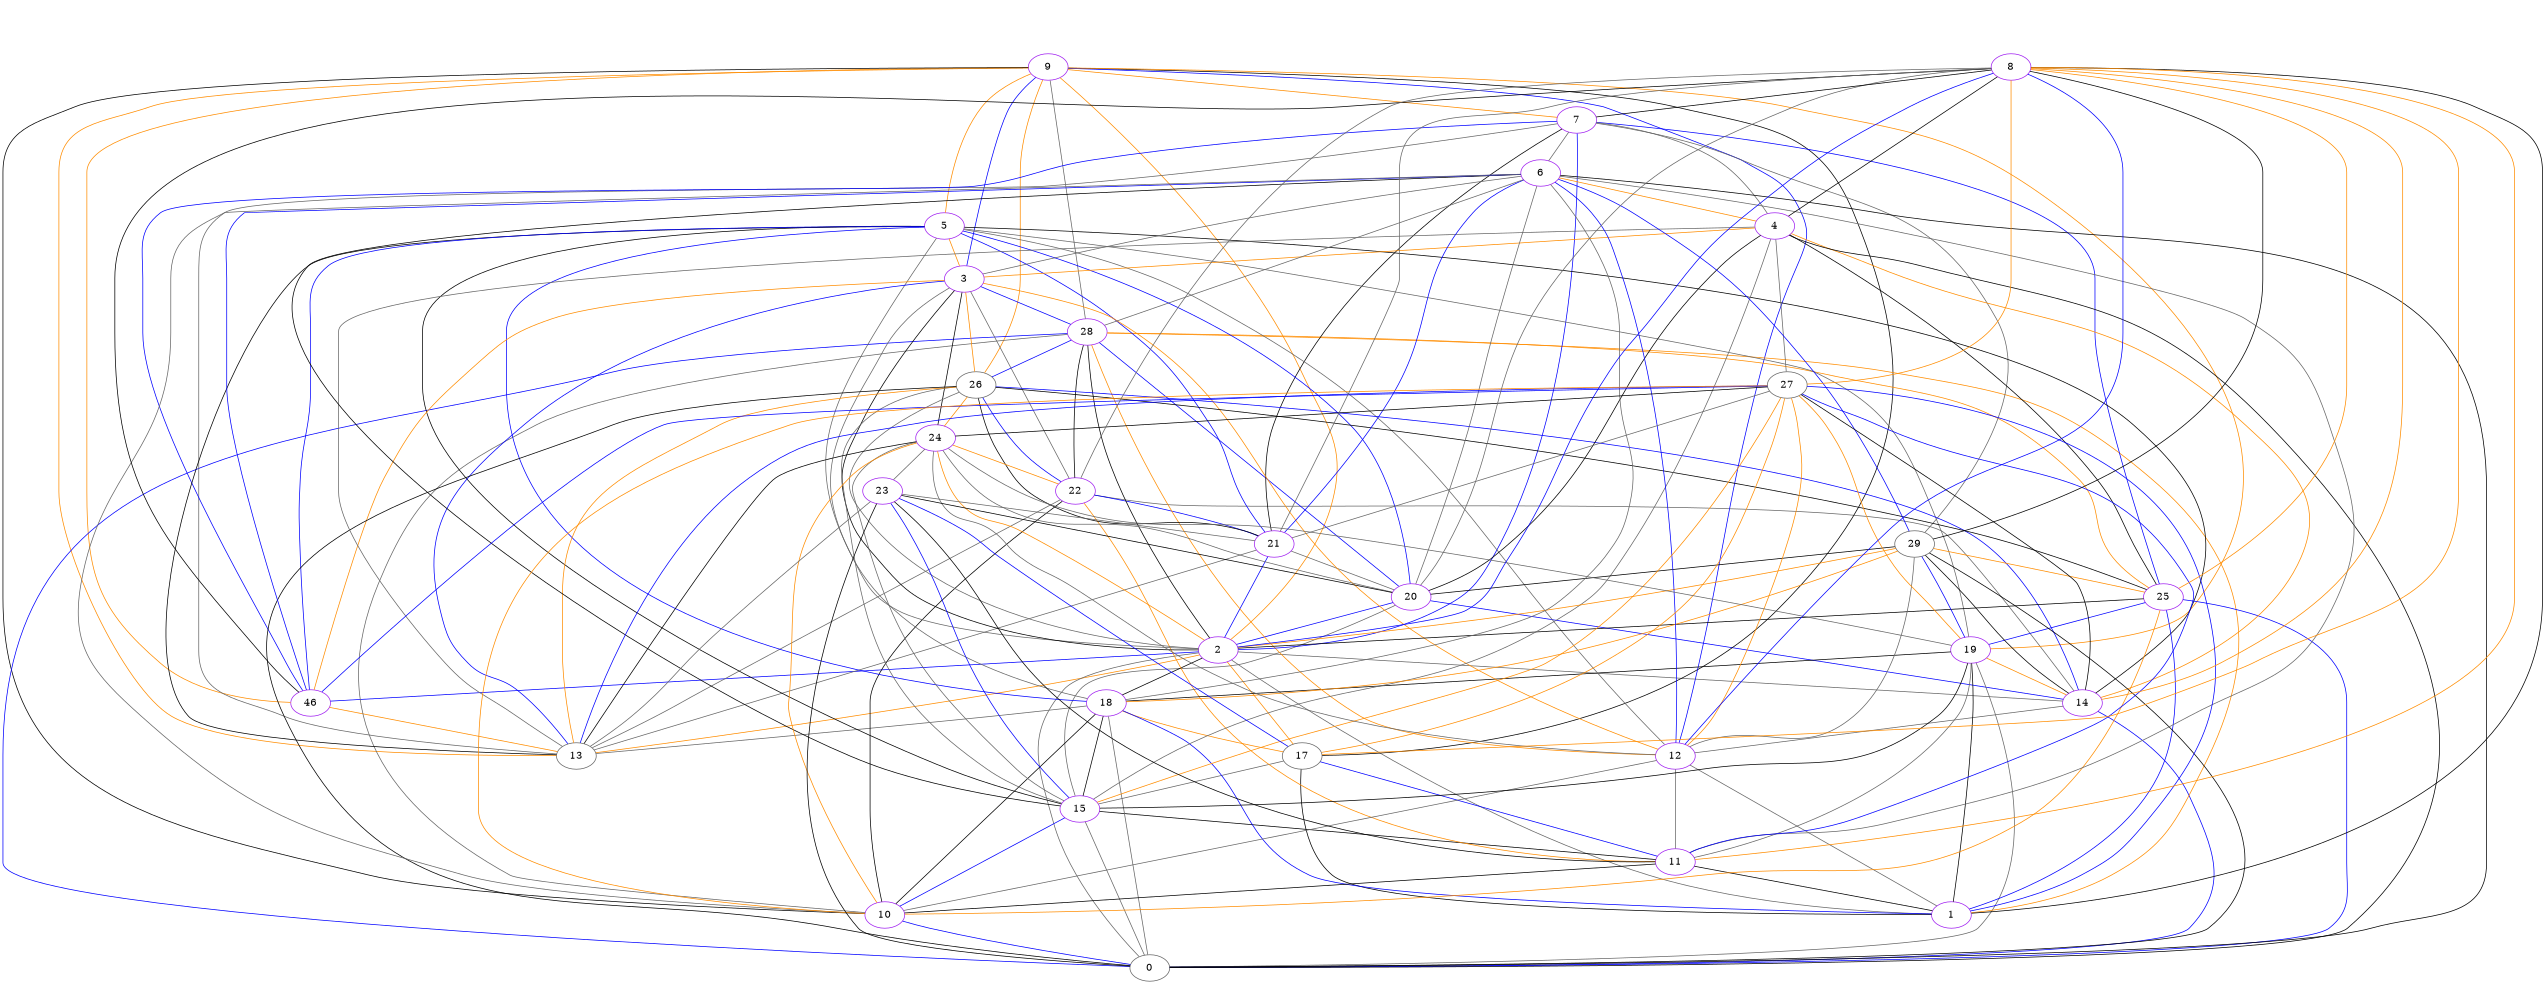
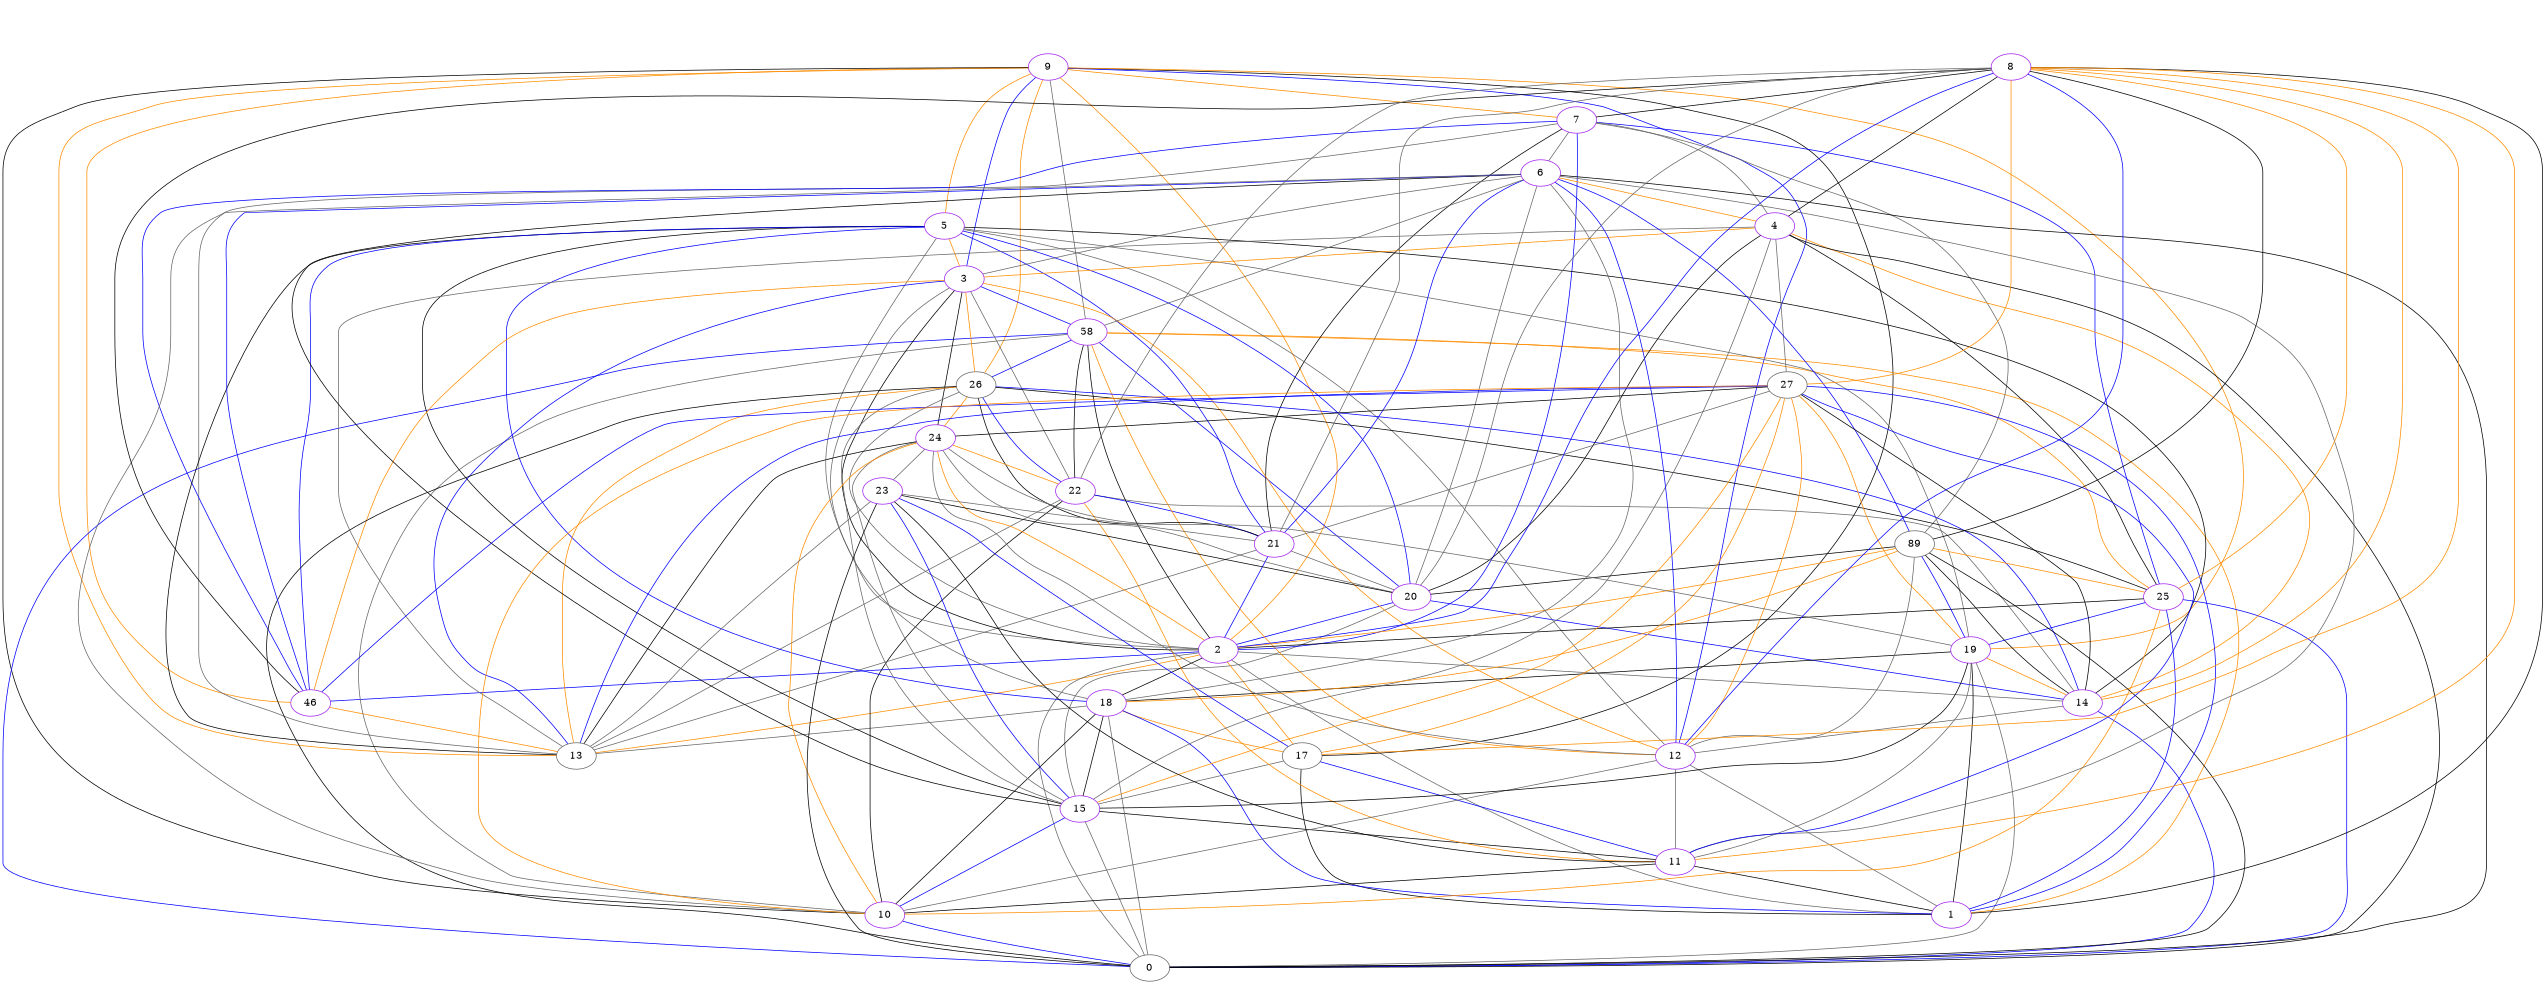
(1087, 332) -> (1087, 332)
(1915, 544) -> (1915, 544)
